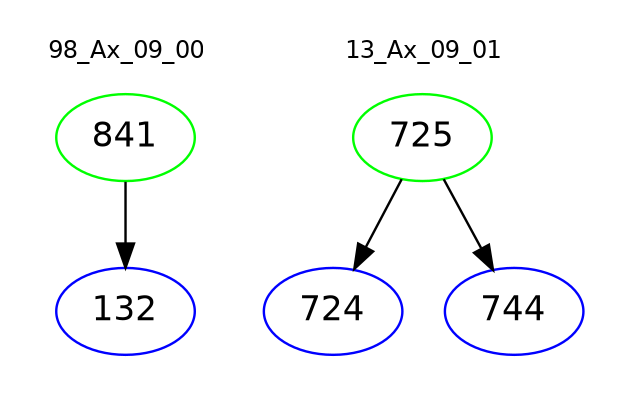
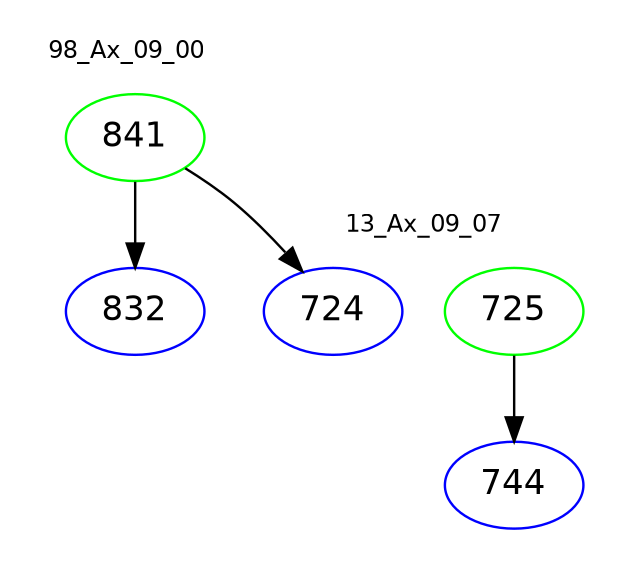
(424, 52) -> (424, 226)
(384, 213) -> (260, 226)
(126, 311) -> (135, 311)
